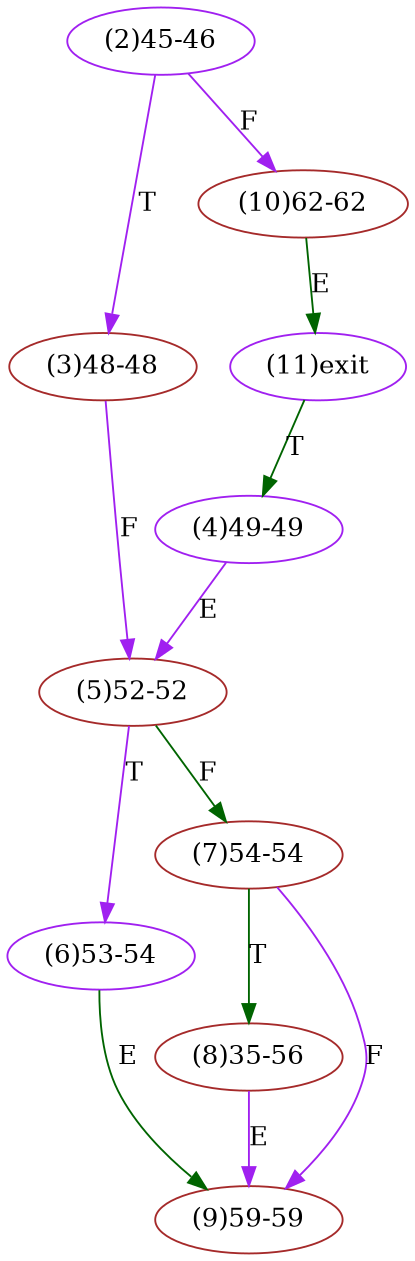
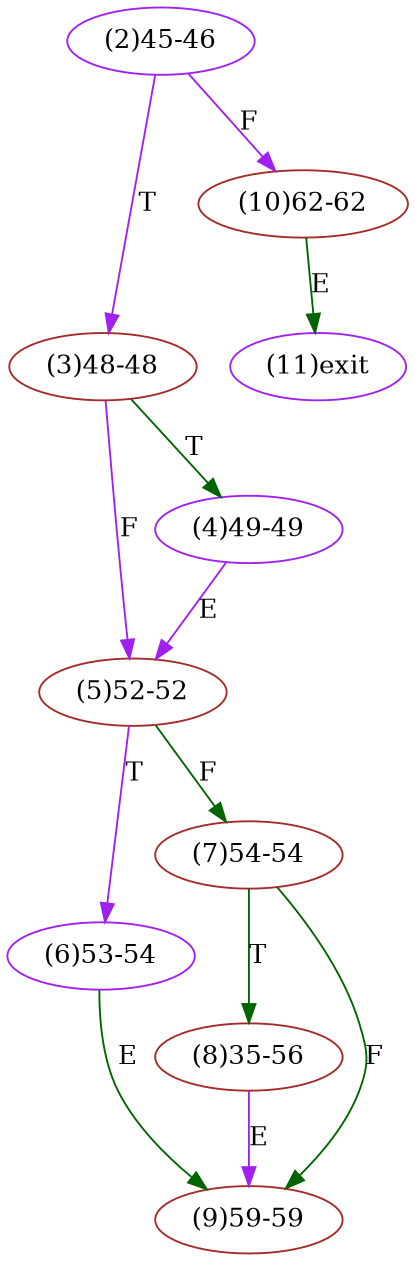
(287, 439) -> (170, 441)
(361, 1030) -> (361, 1030)
